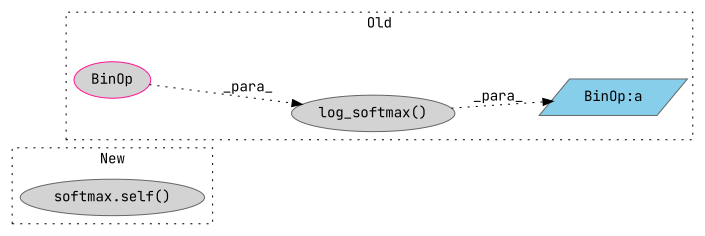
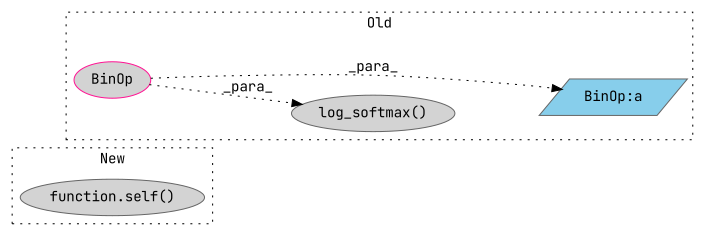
(497, 105) -> (352, 75)
(112, 197) -> (112, 197)
